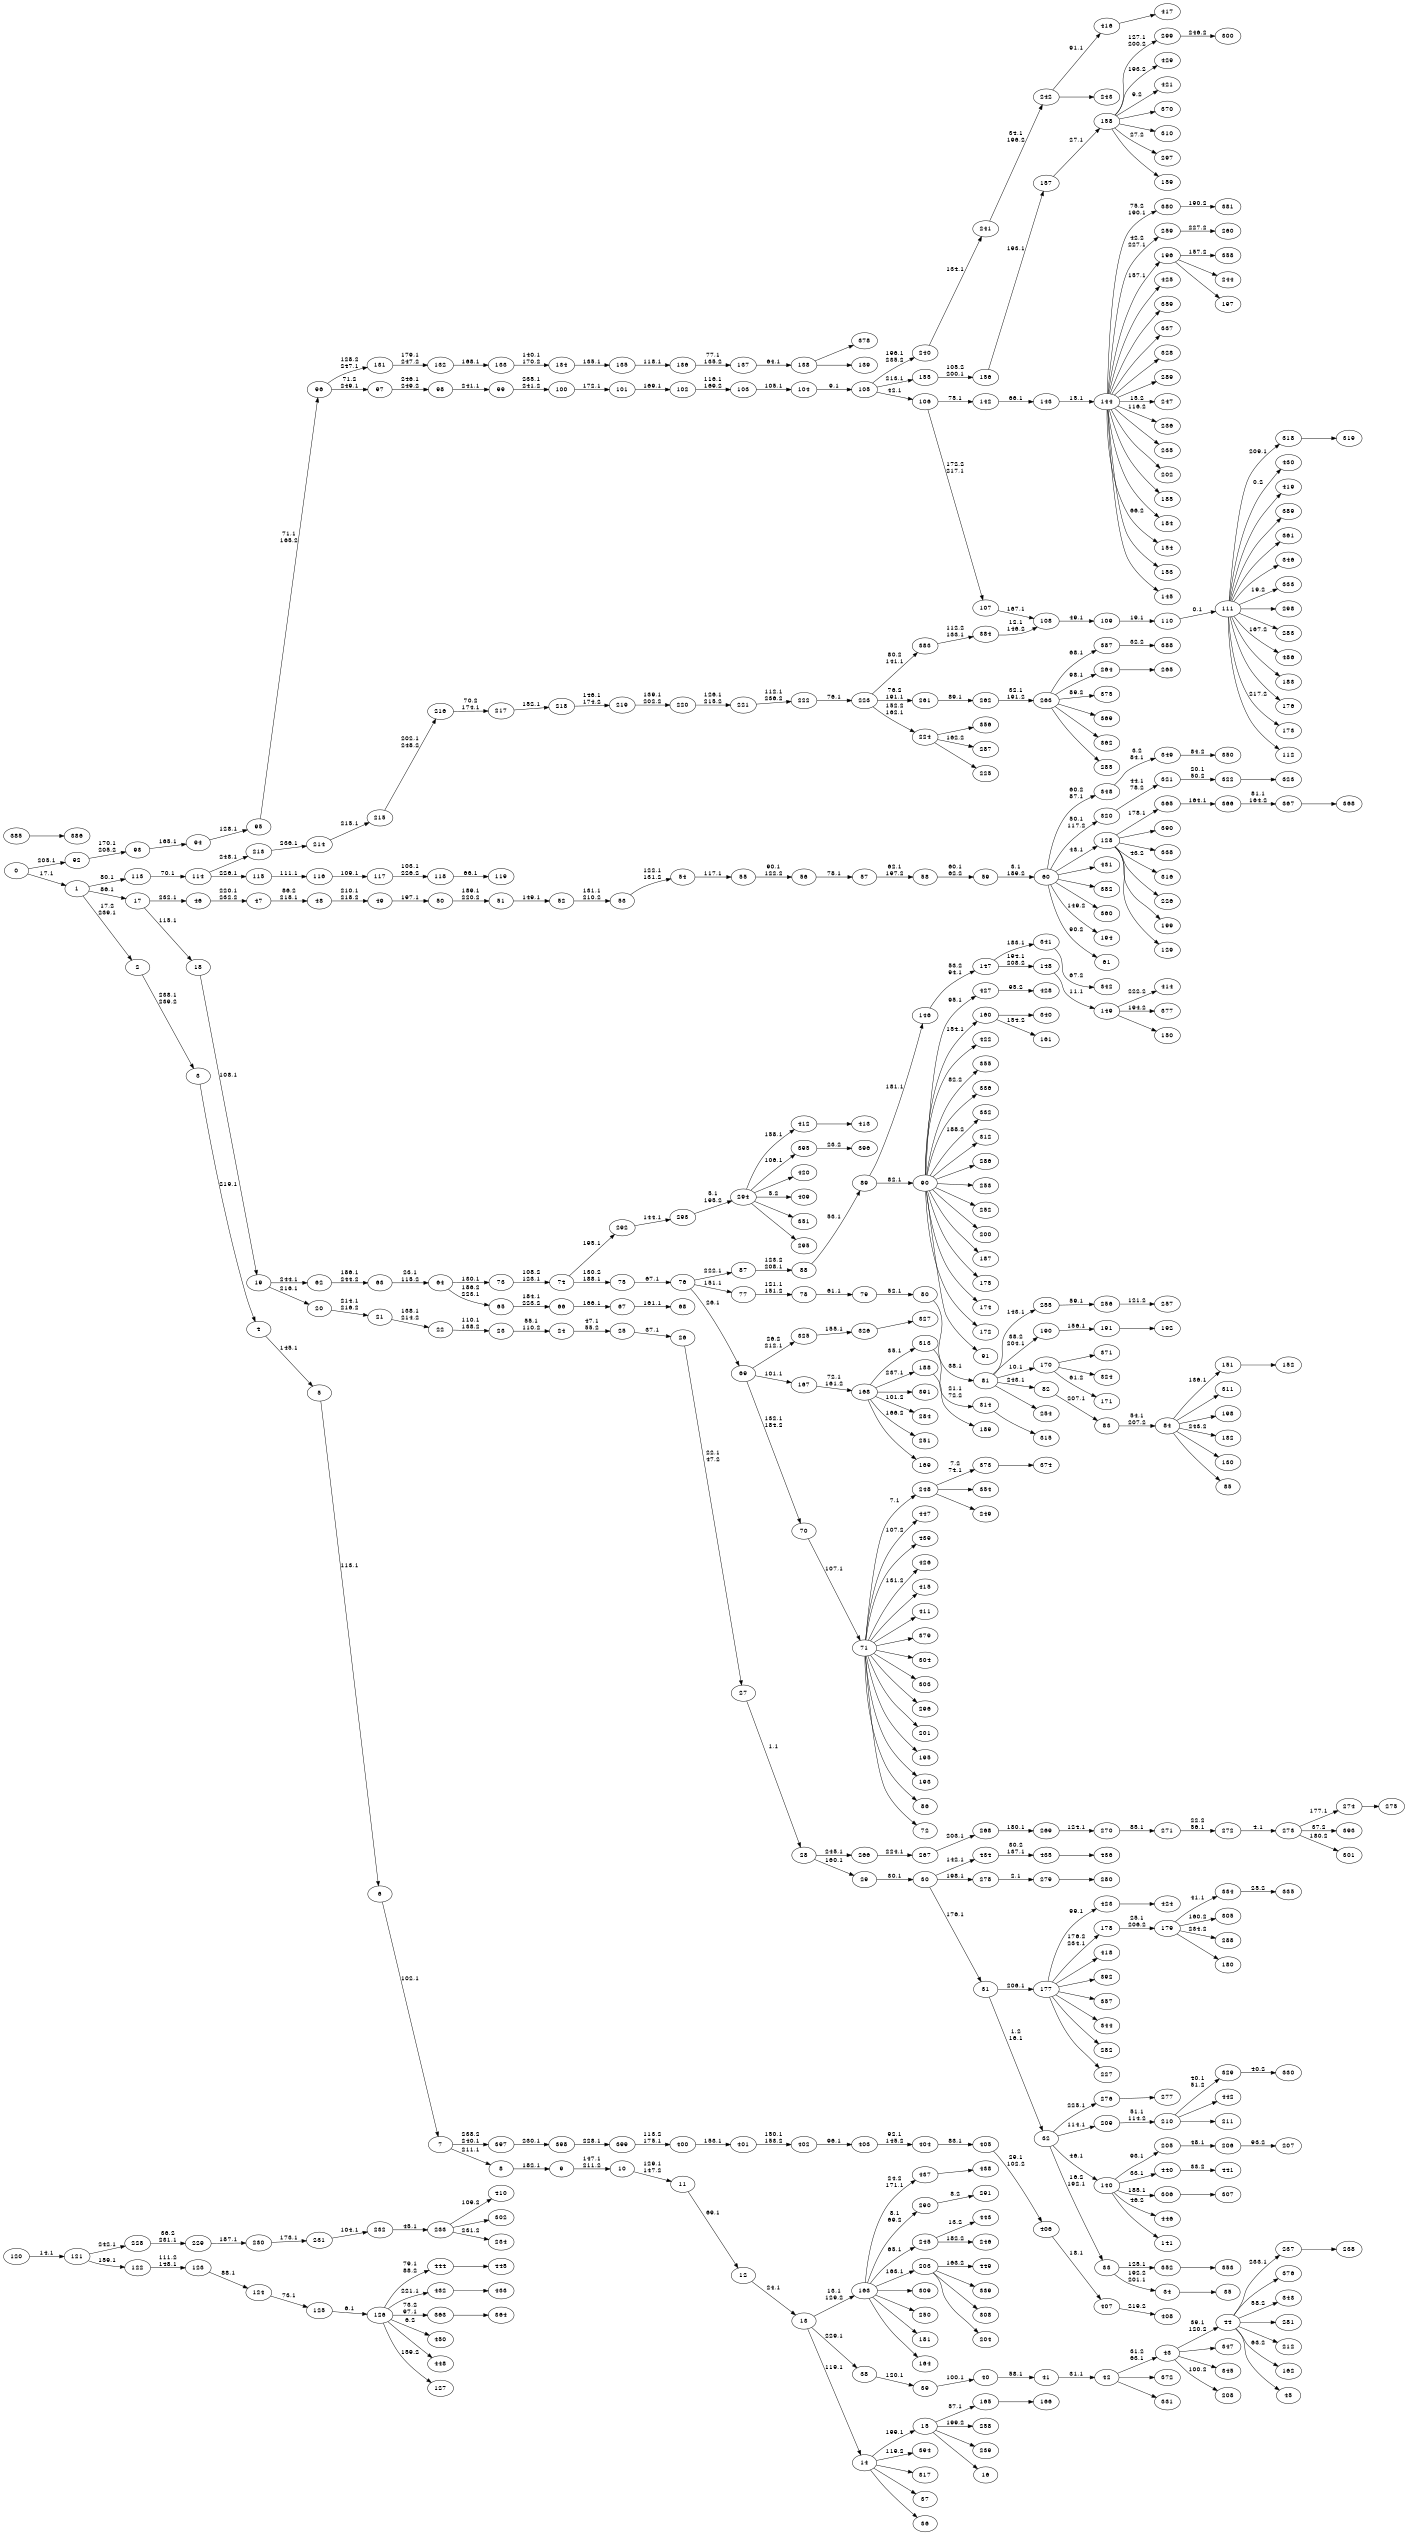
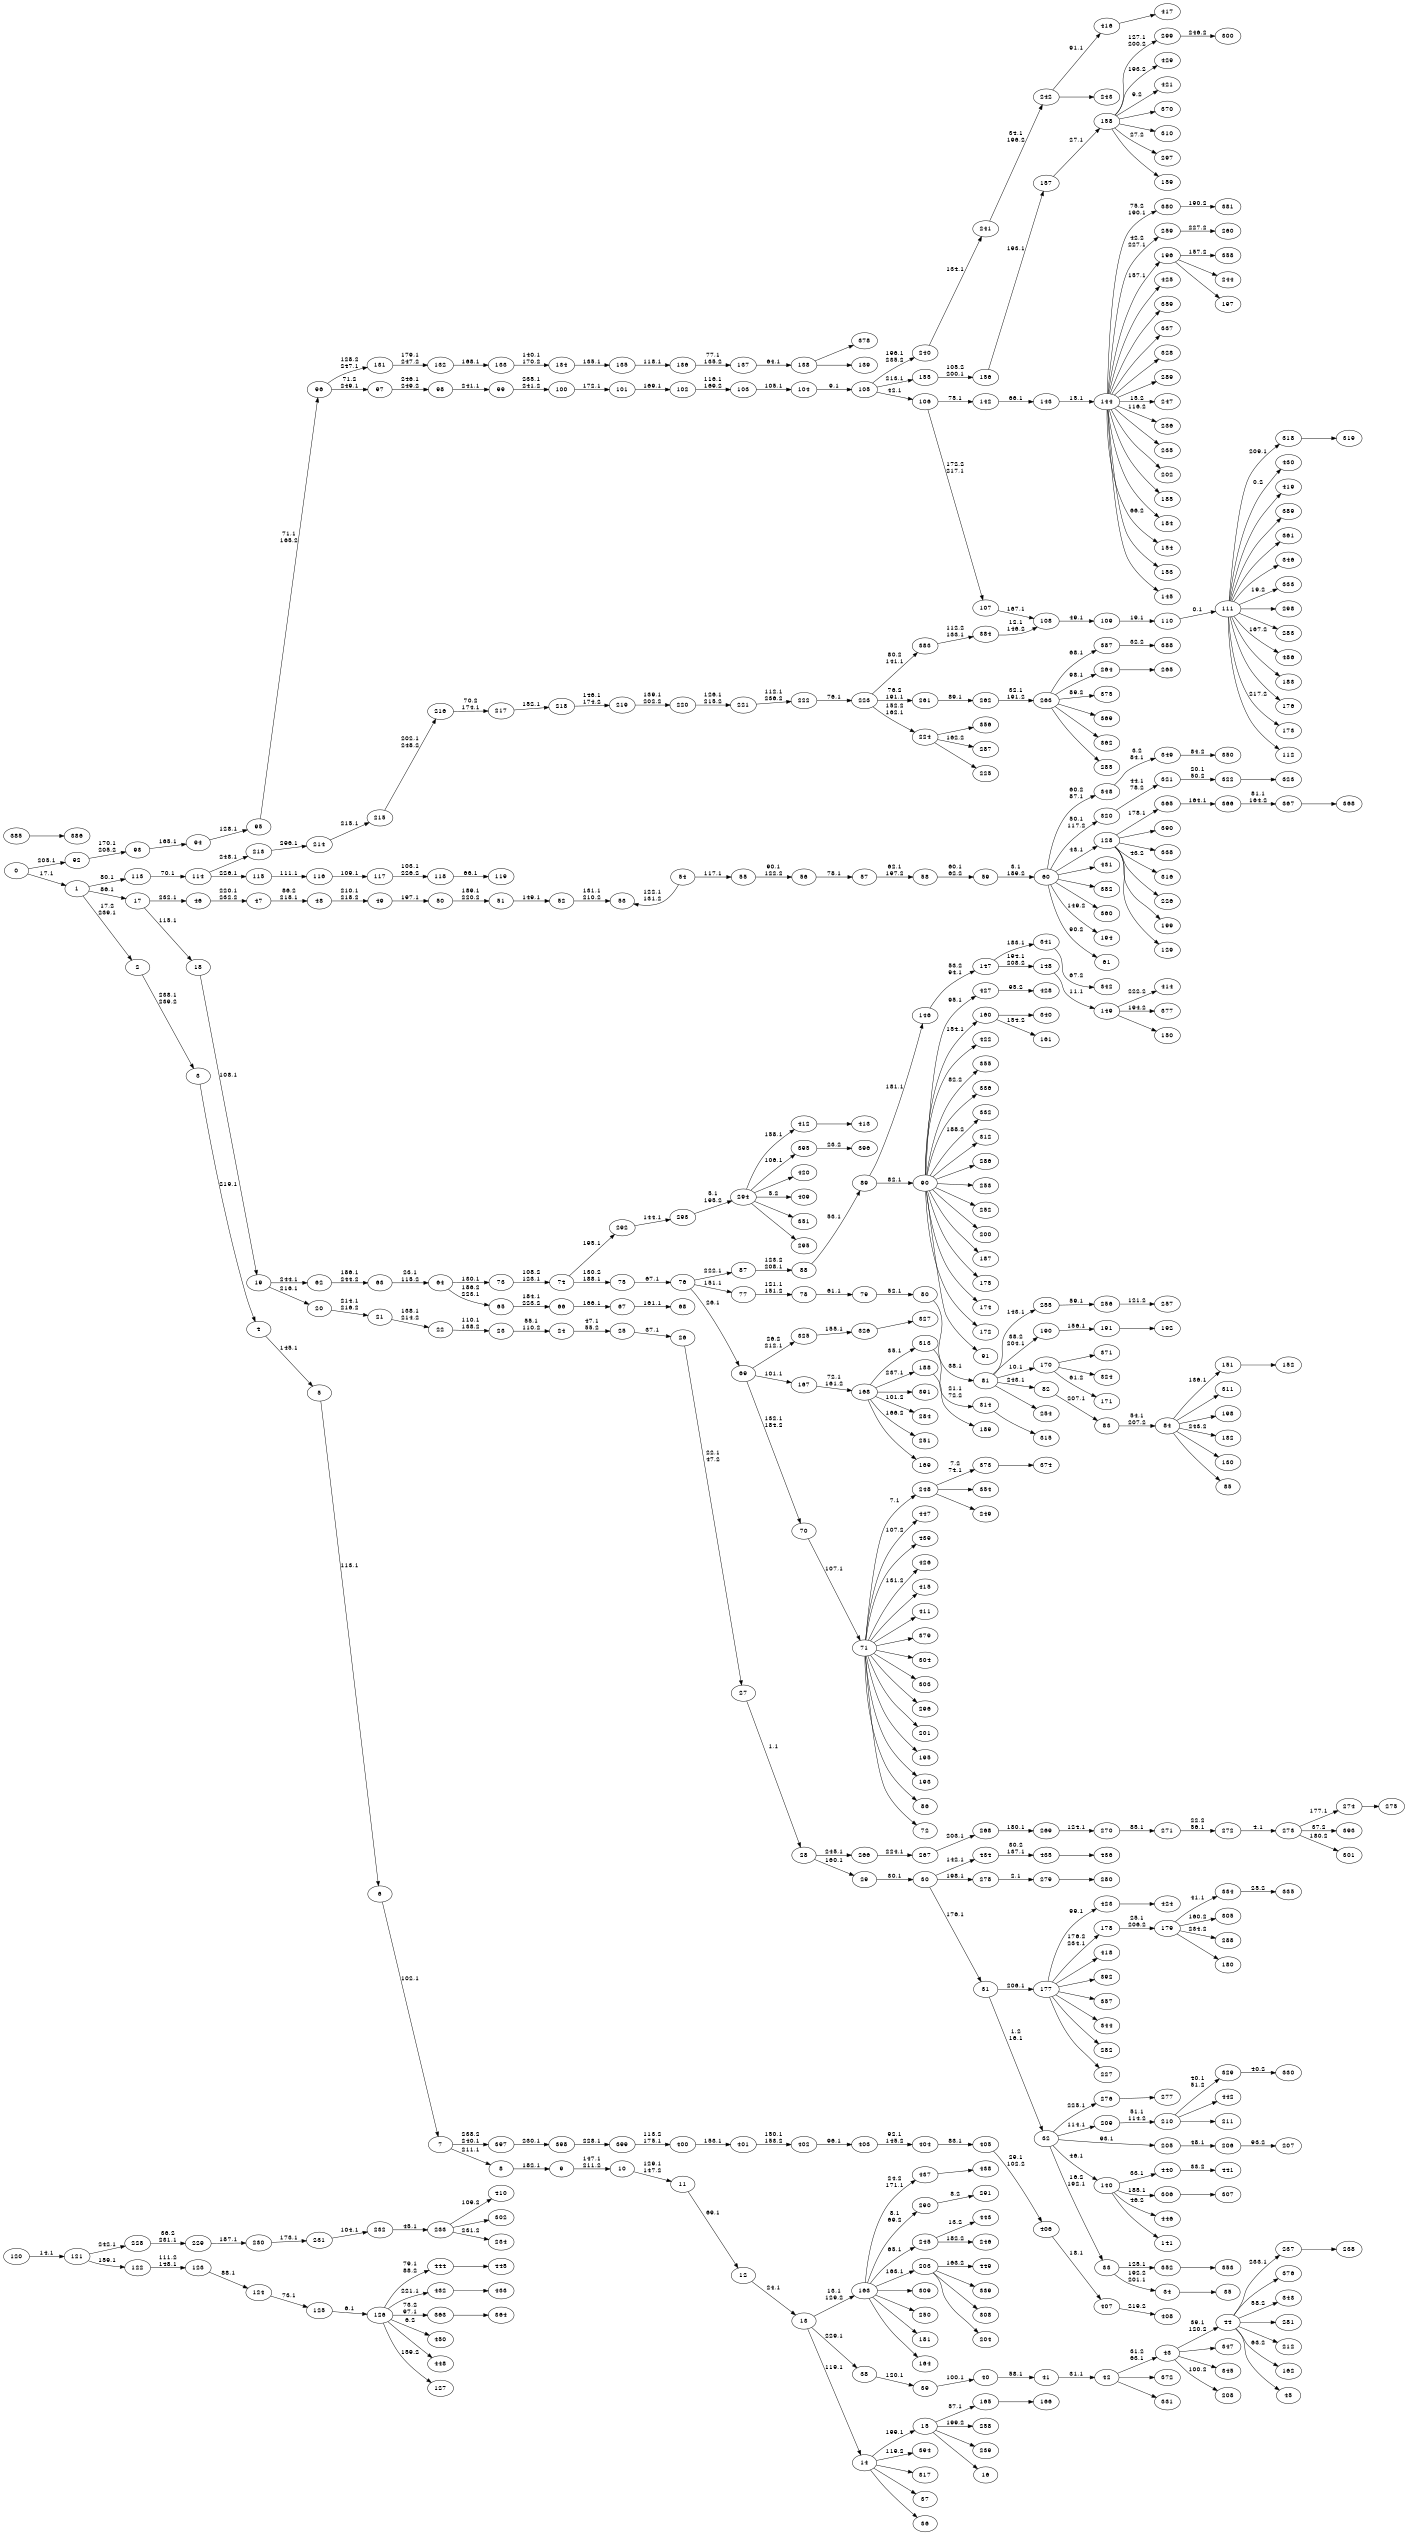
(289, 843) -> (289, 843)
(647, 885) -> (662, 902)
(1134, 2166) -> (1104, 2143)
